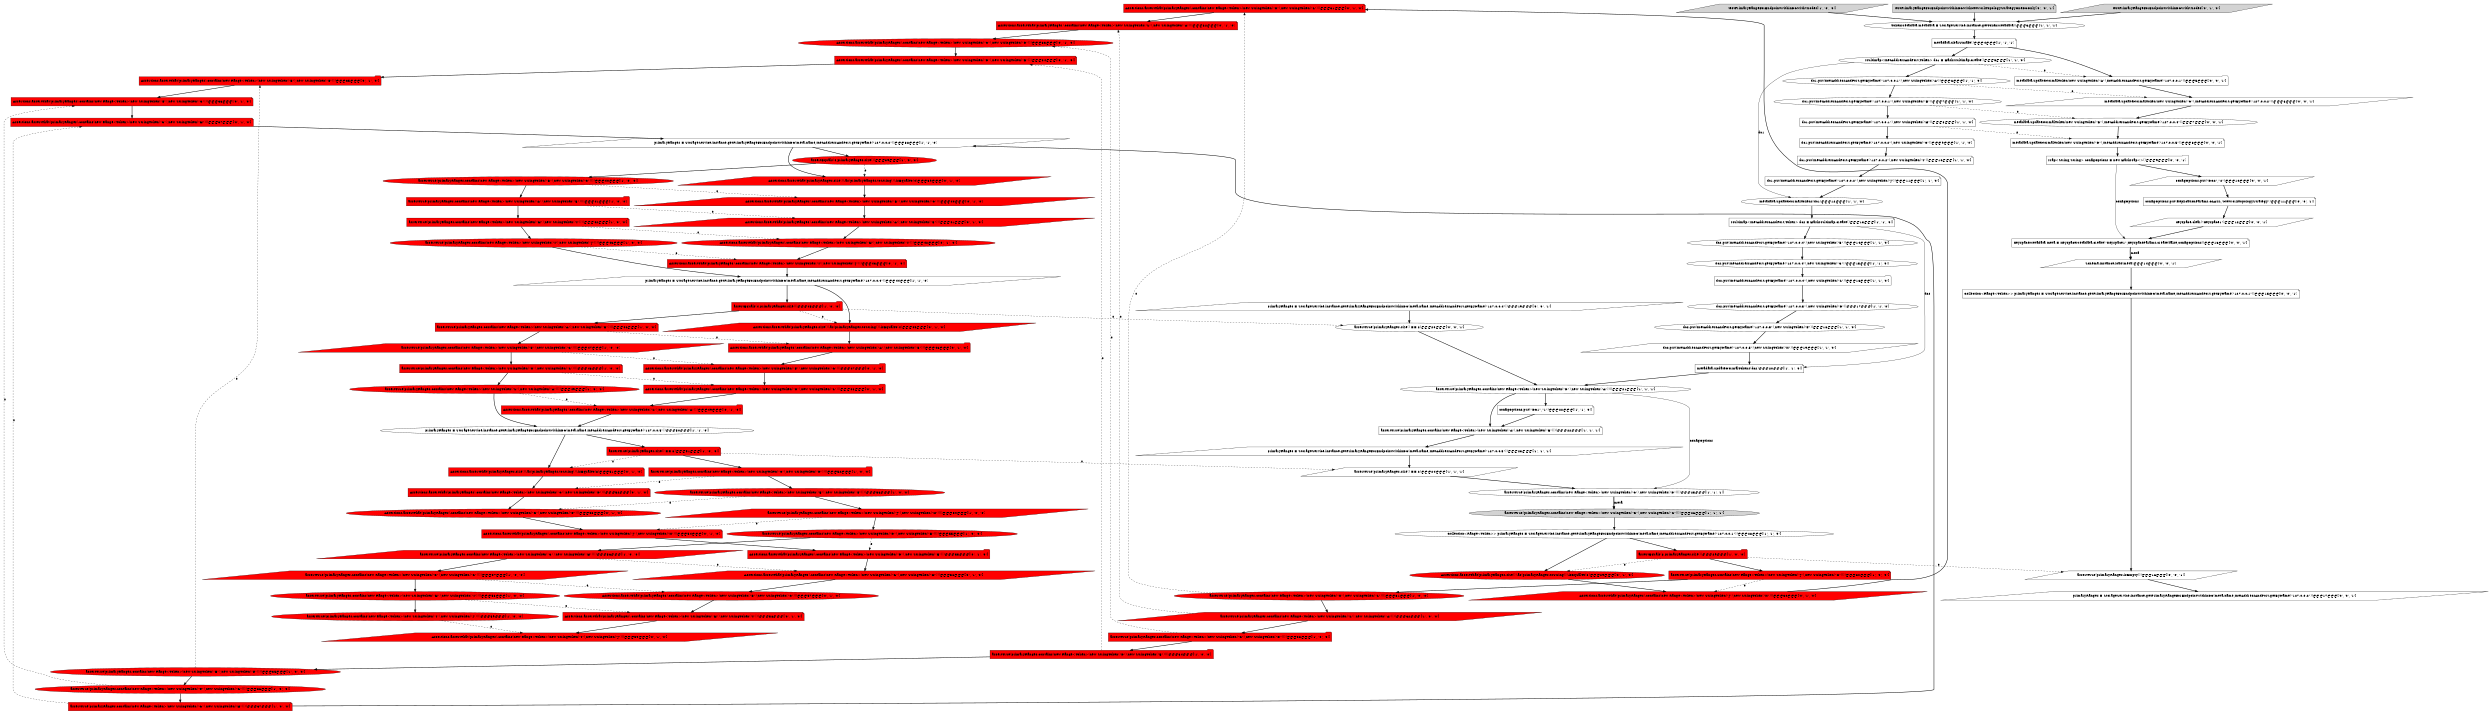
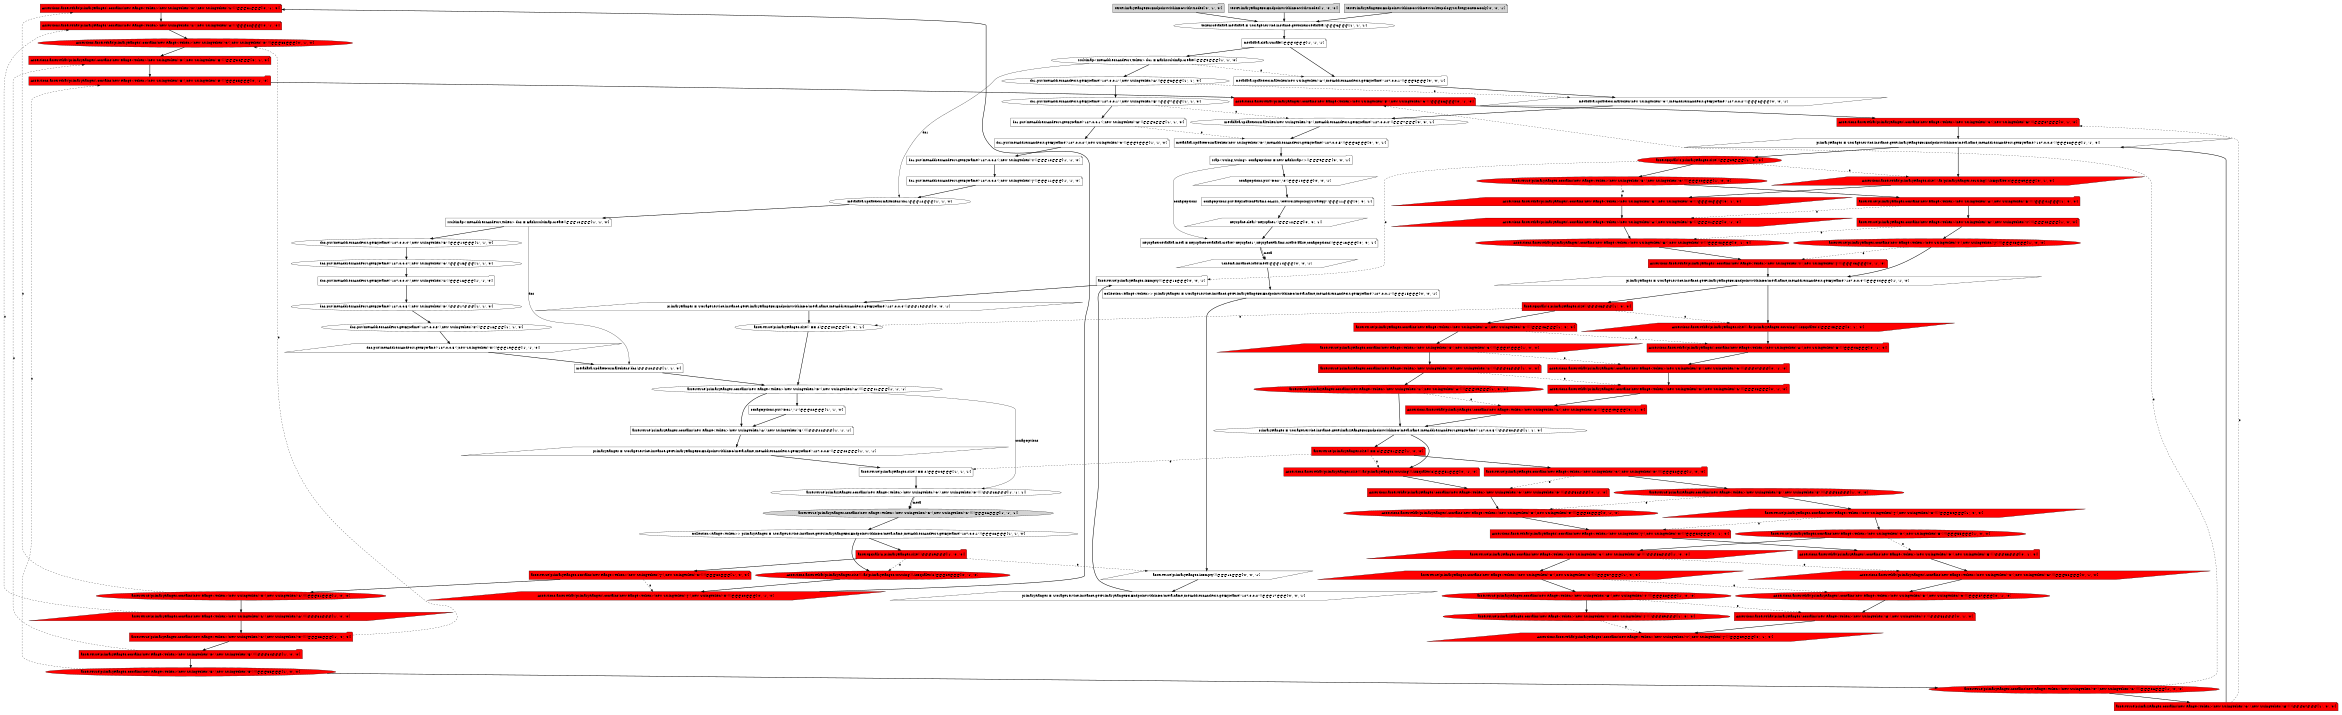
(1782, 8) -> (1284, 8)
(2166, 8) -> (1168, 8)
none -> (1152, 281)
(1749, 369) -> (629, 369)
(1409, 472) -> (916, 472)
